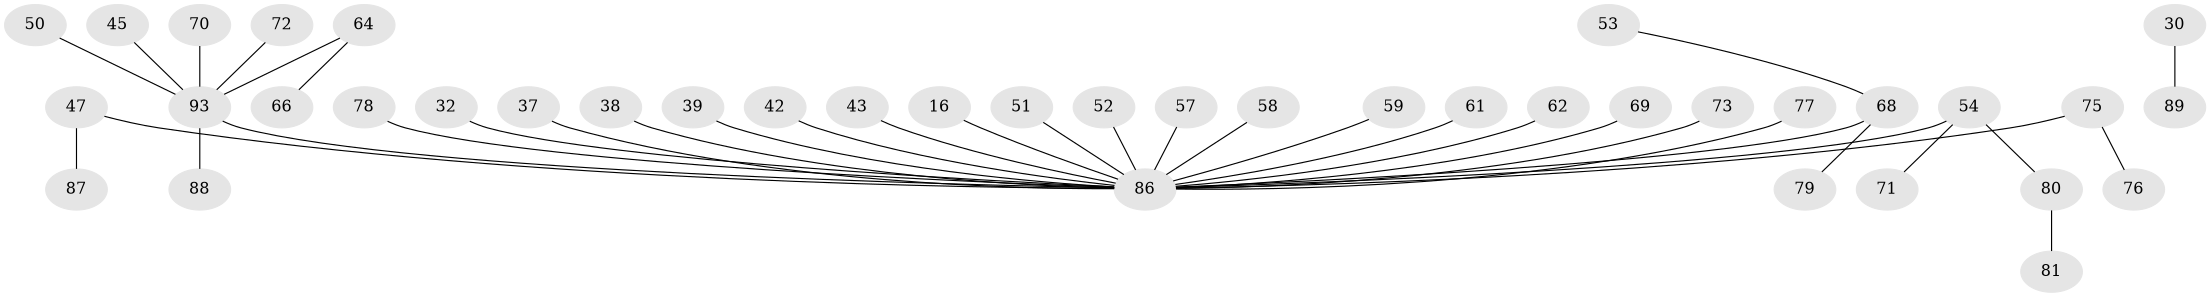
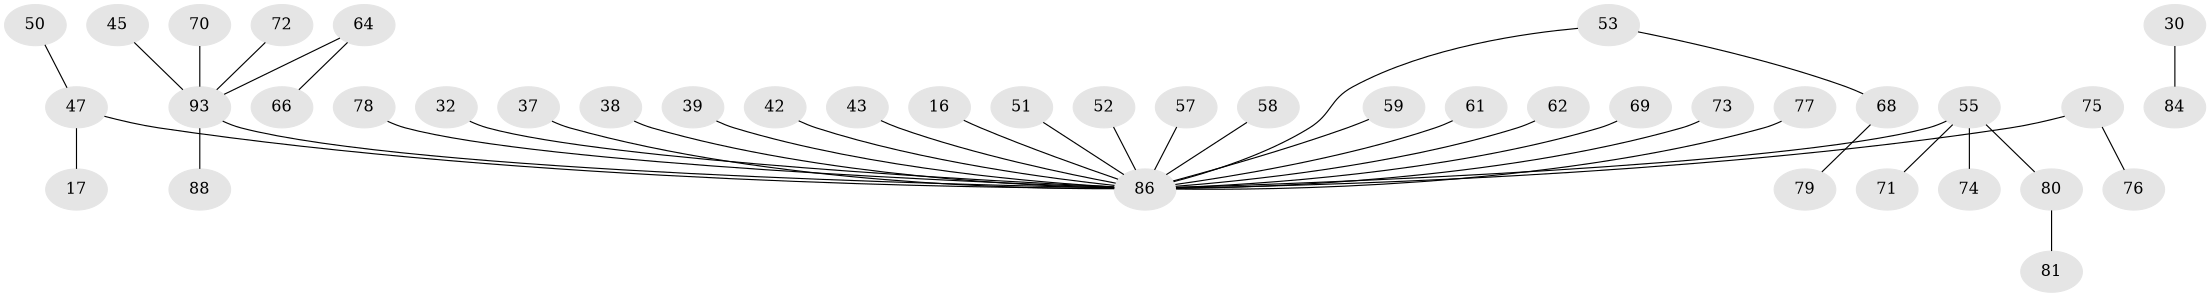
(118, 66) -> (56, 66)
(1969, 107) -> (1969, 107)
(2175, 107) -> (2175, 107)
(1694, 152) -> (1365, 81)
(76, 190) -> (76, 190)
none -> (1969, 190)
